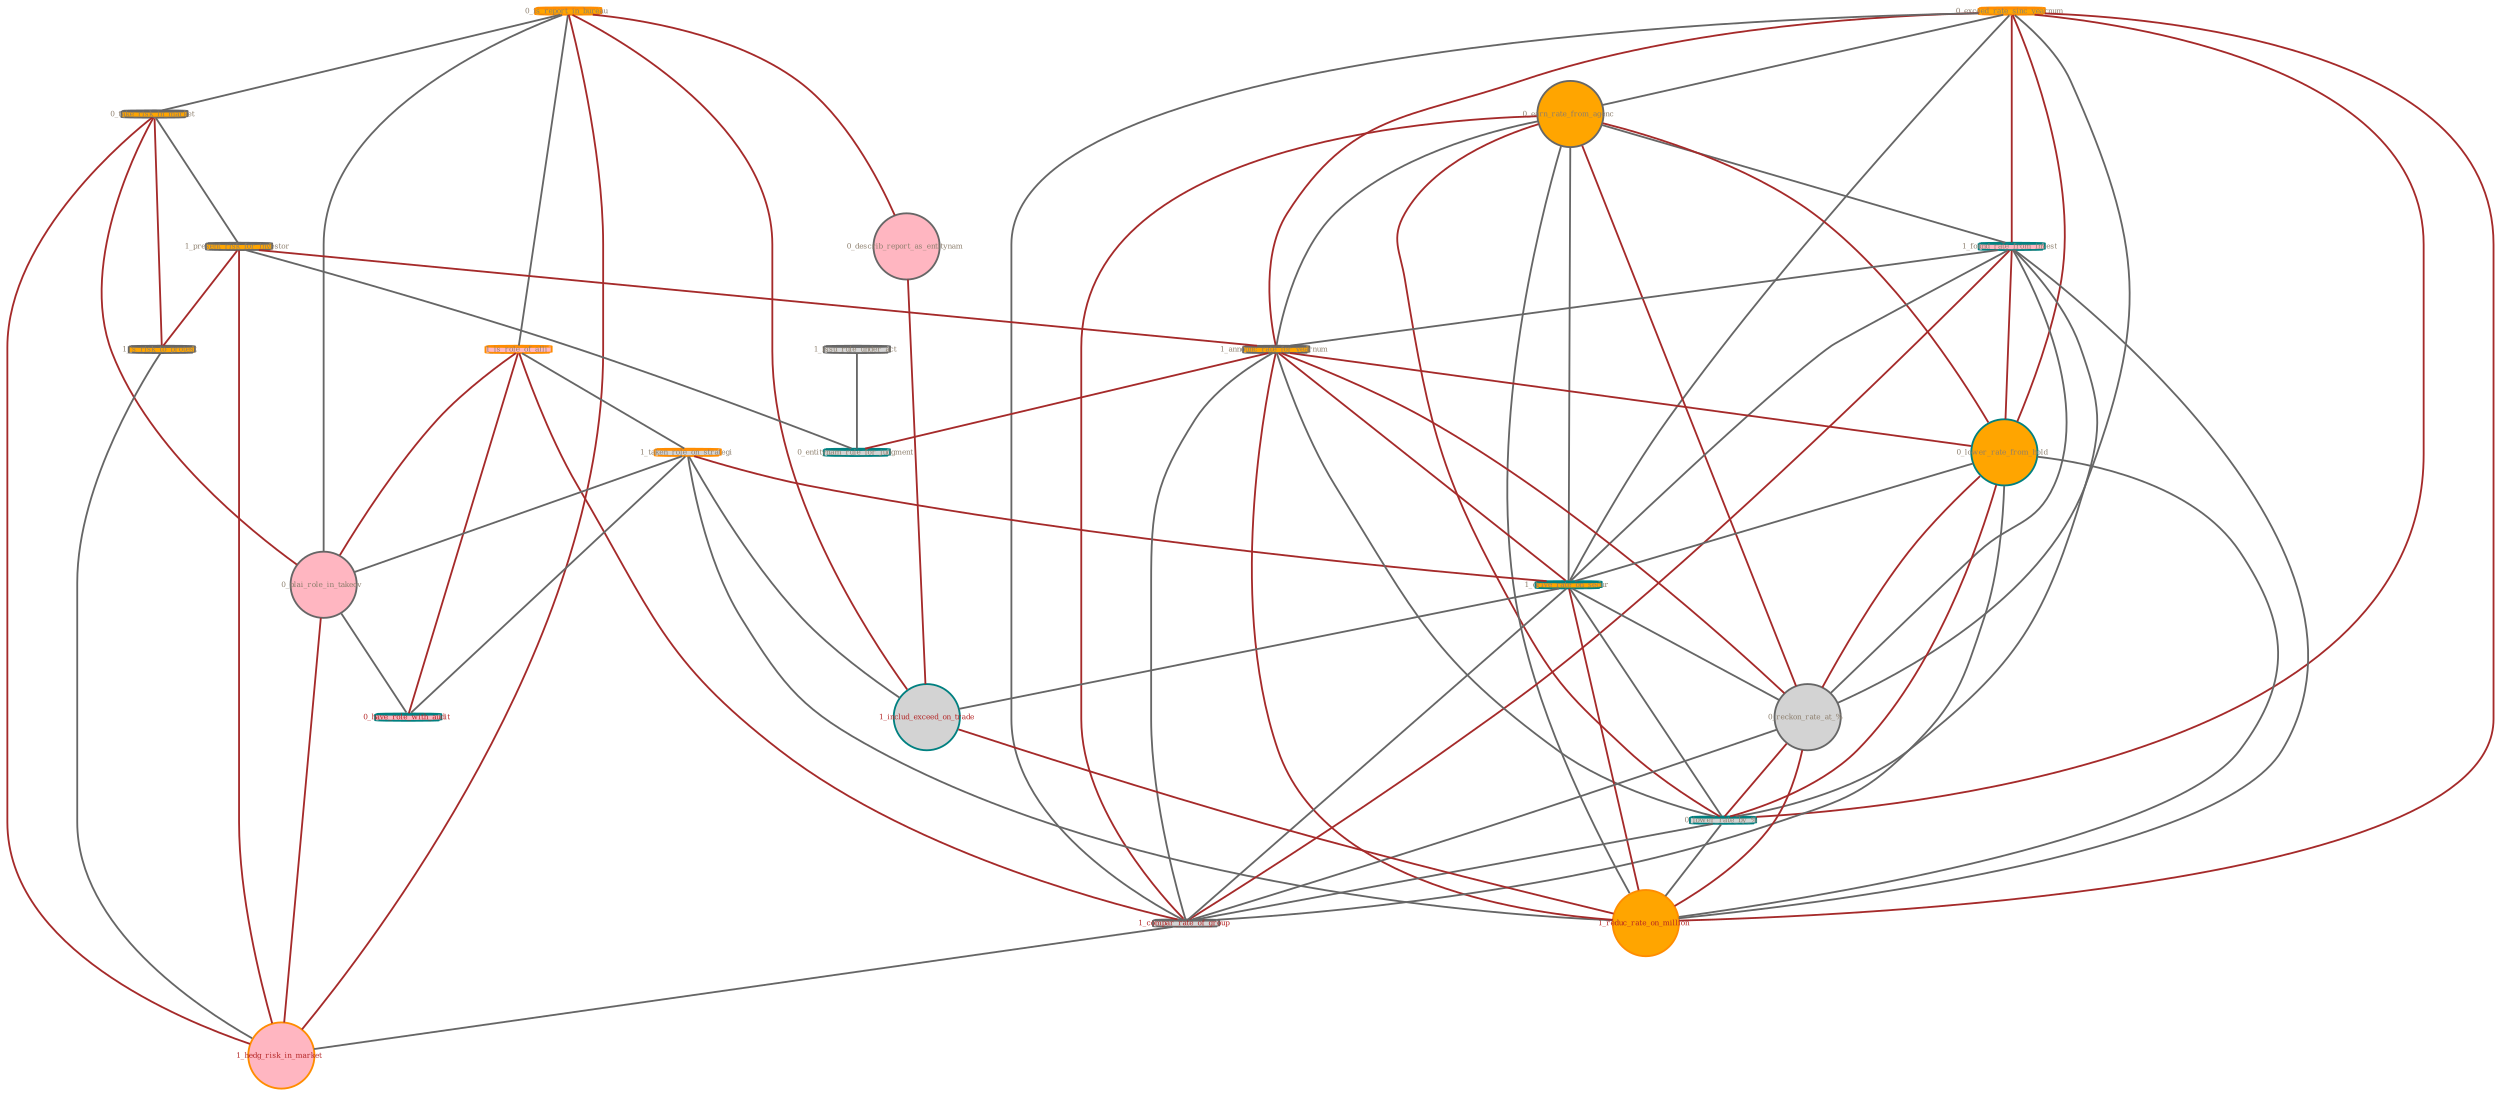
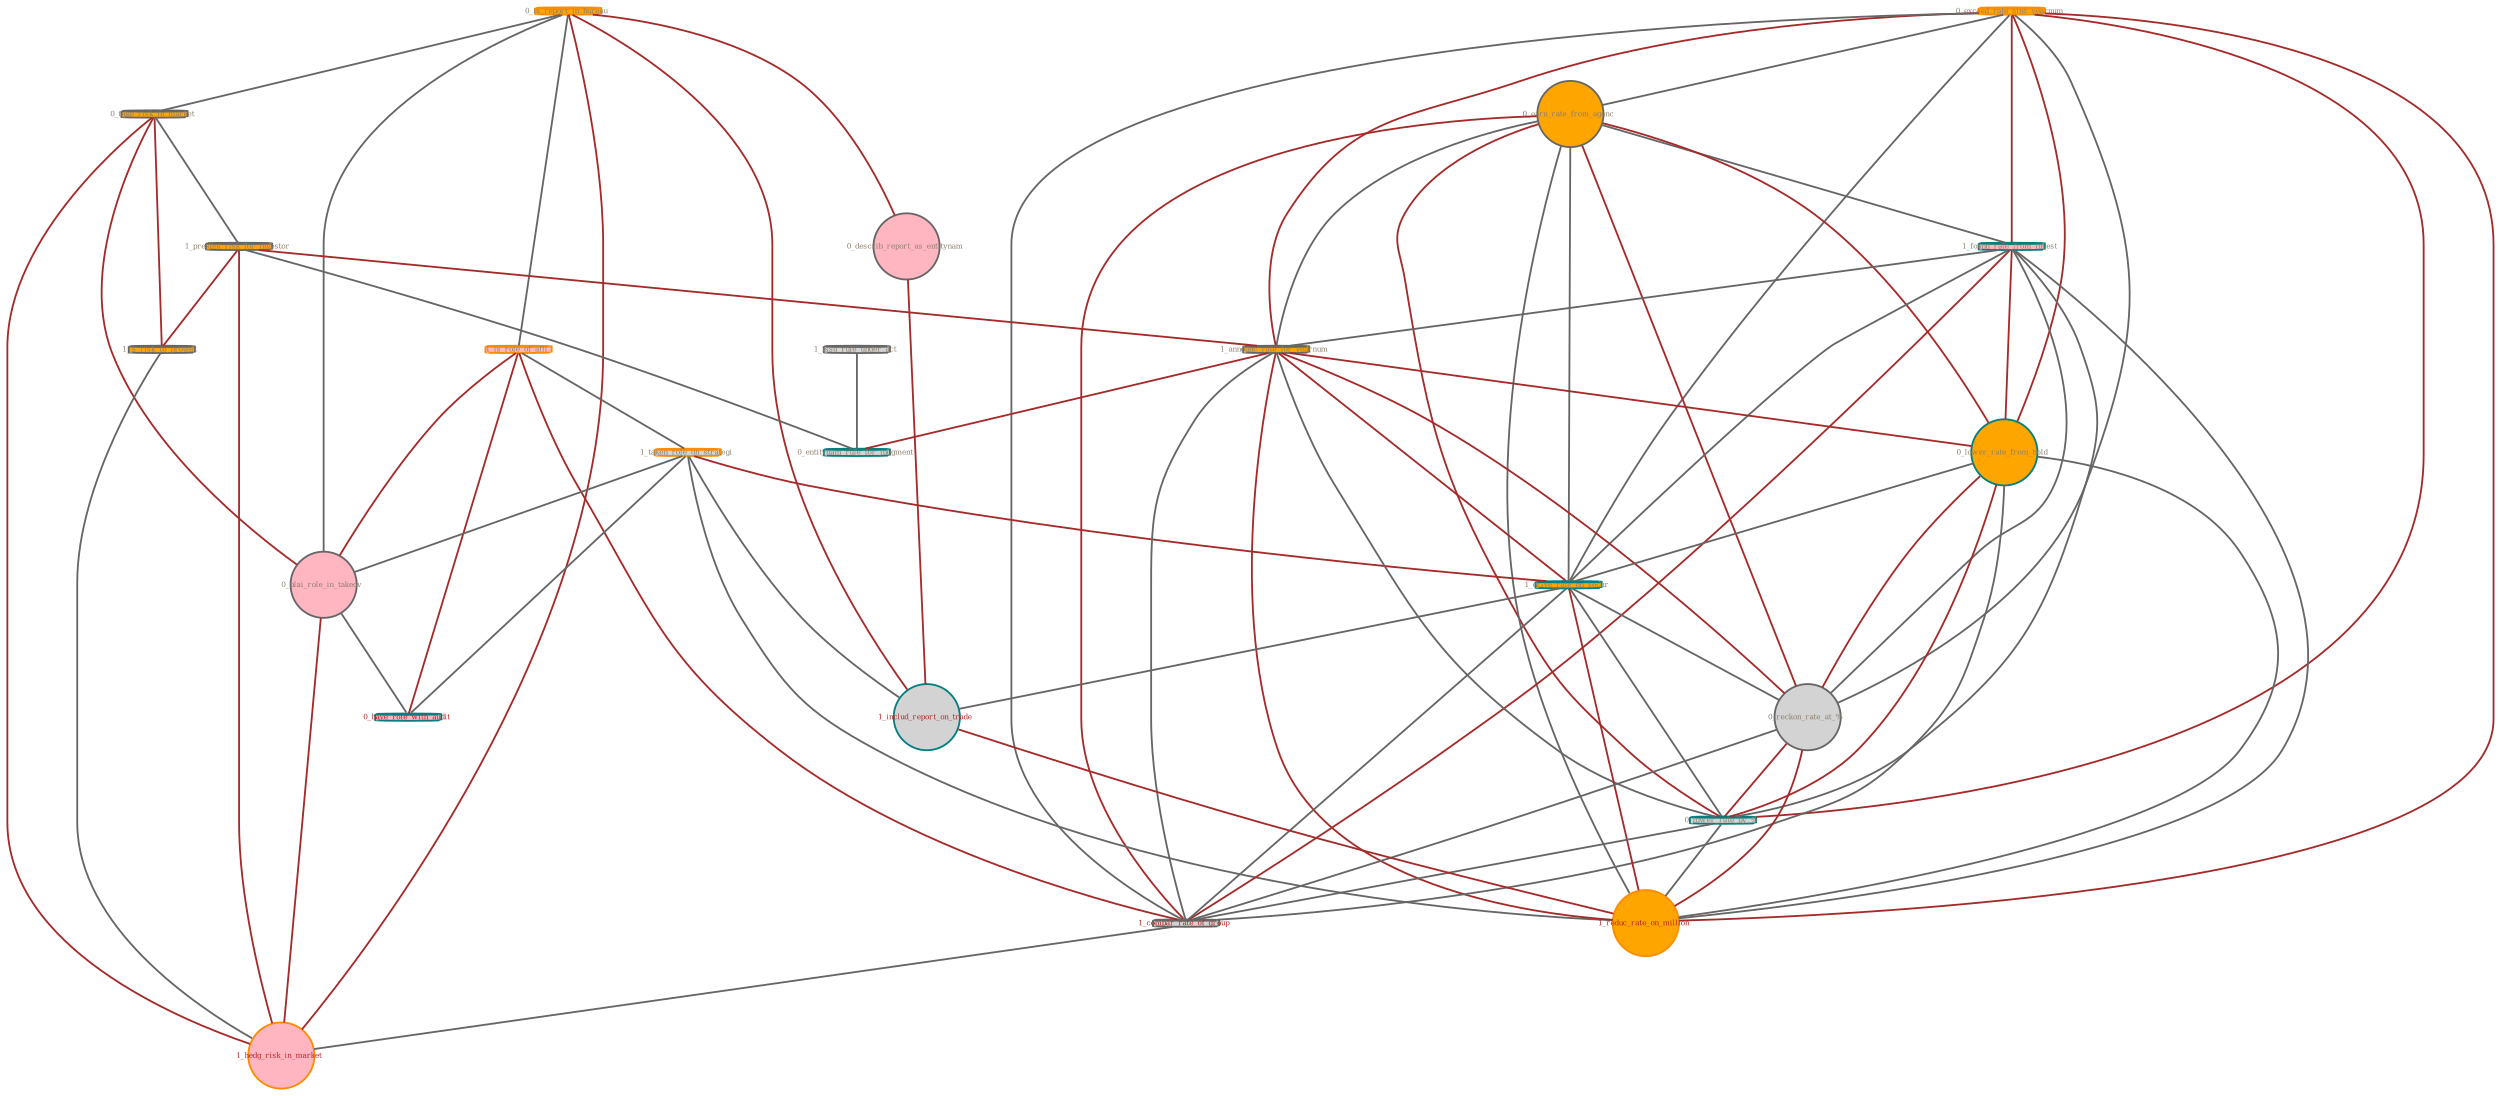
(927, 717) -> (927, 717)
